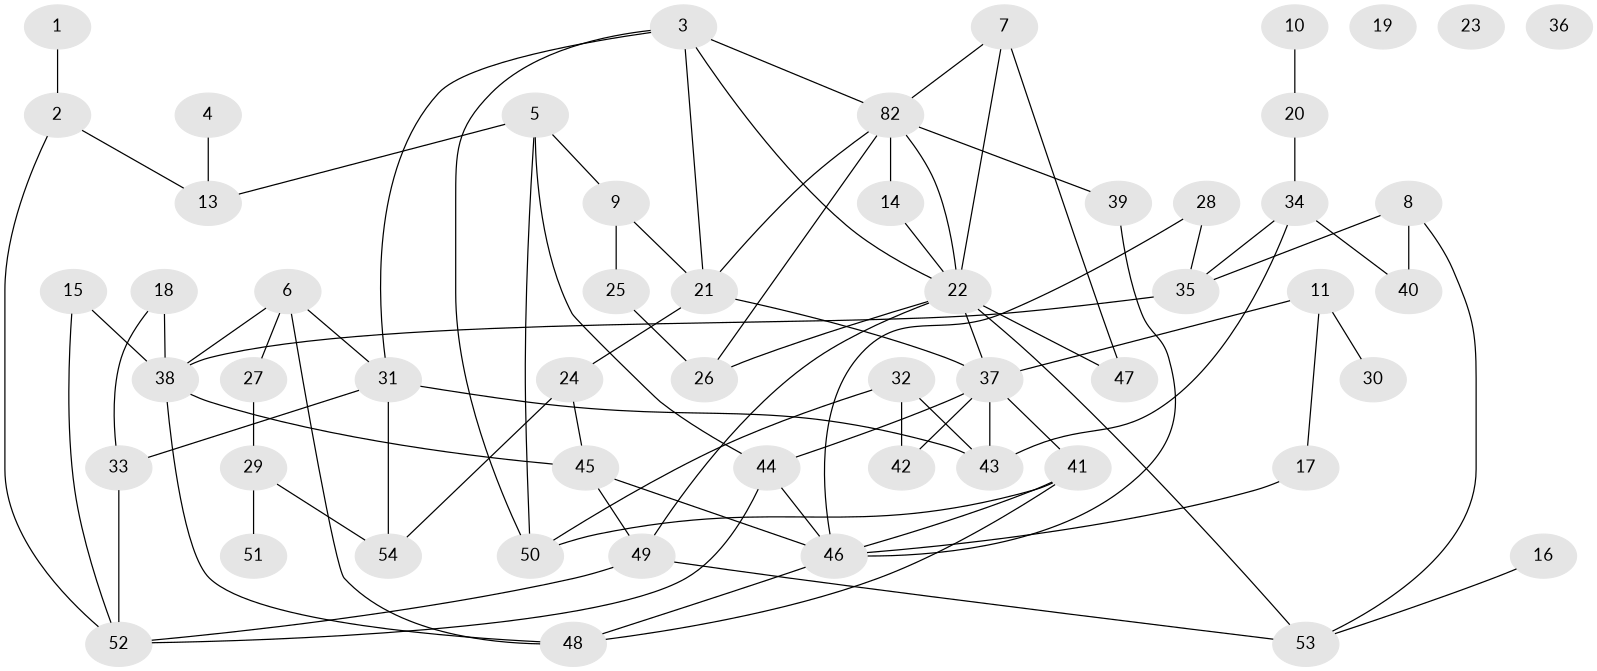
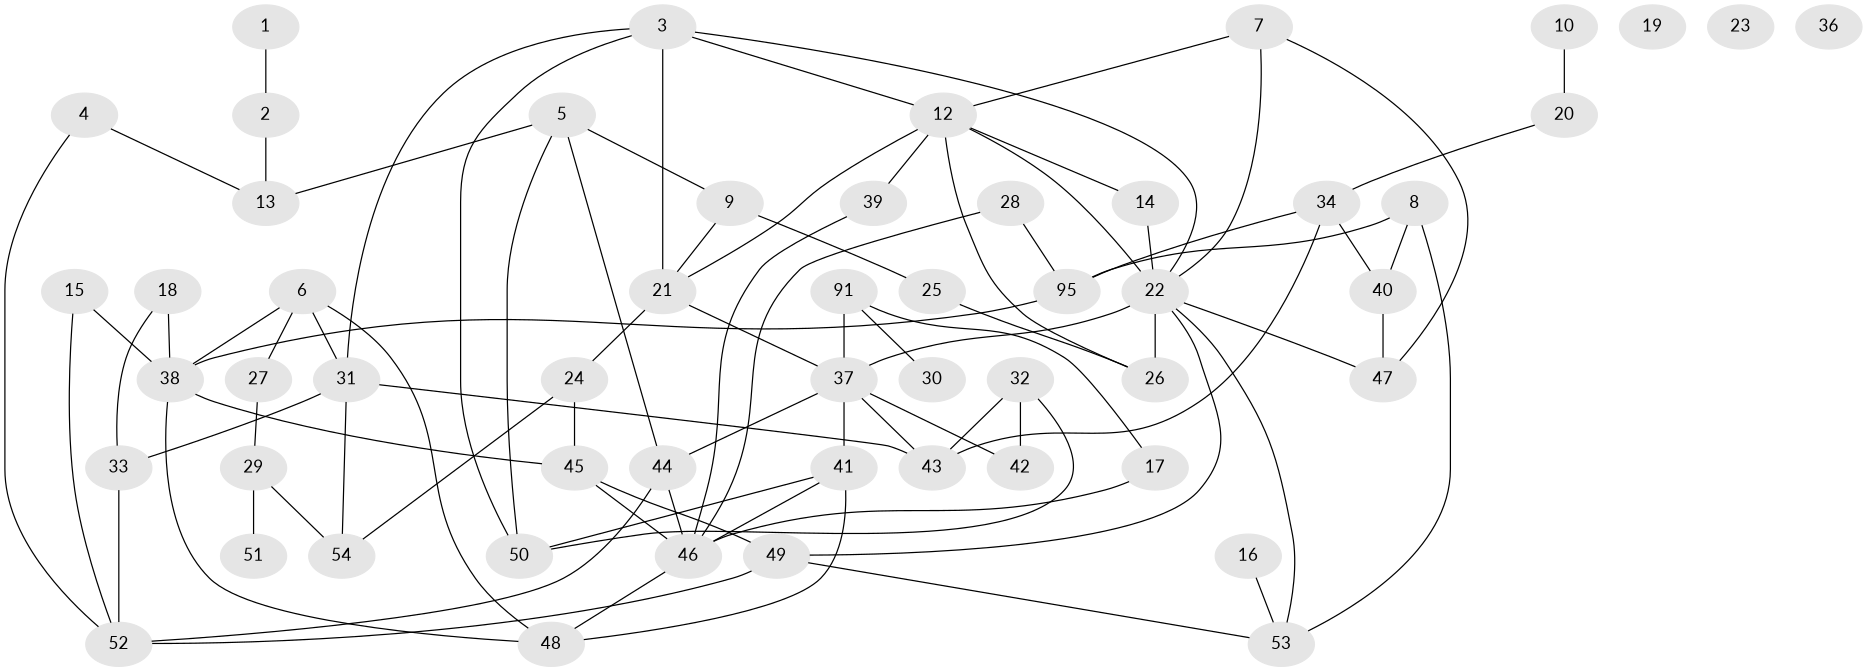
(891, 115) -> (943, 115)
(1186, 292) -> (1067, 292)
(1321, 292) -> (844, 292)
none -> (1383, 336)
(5, 393) -> (5, 388)
